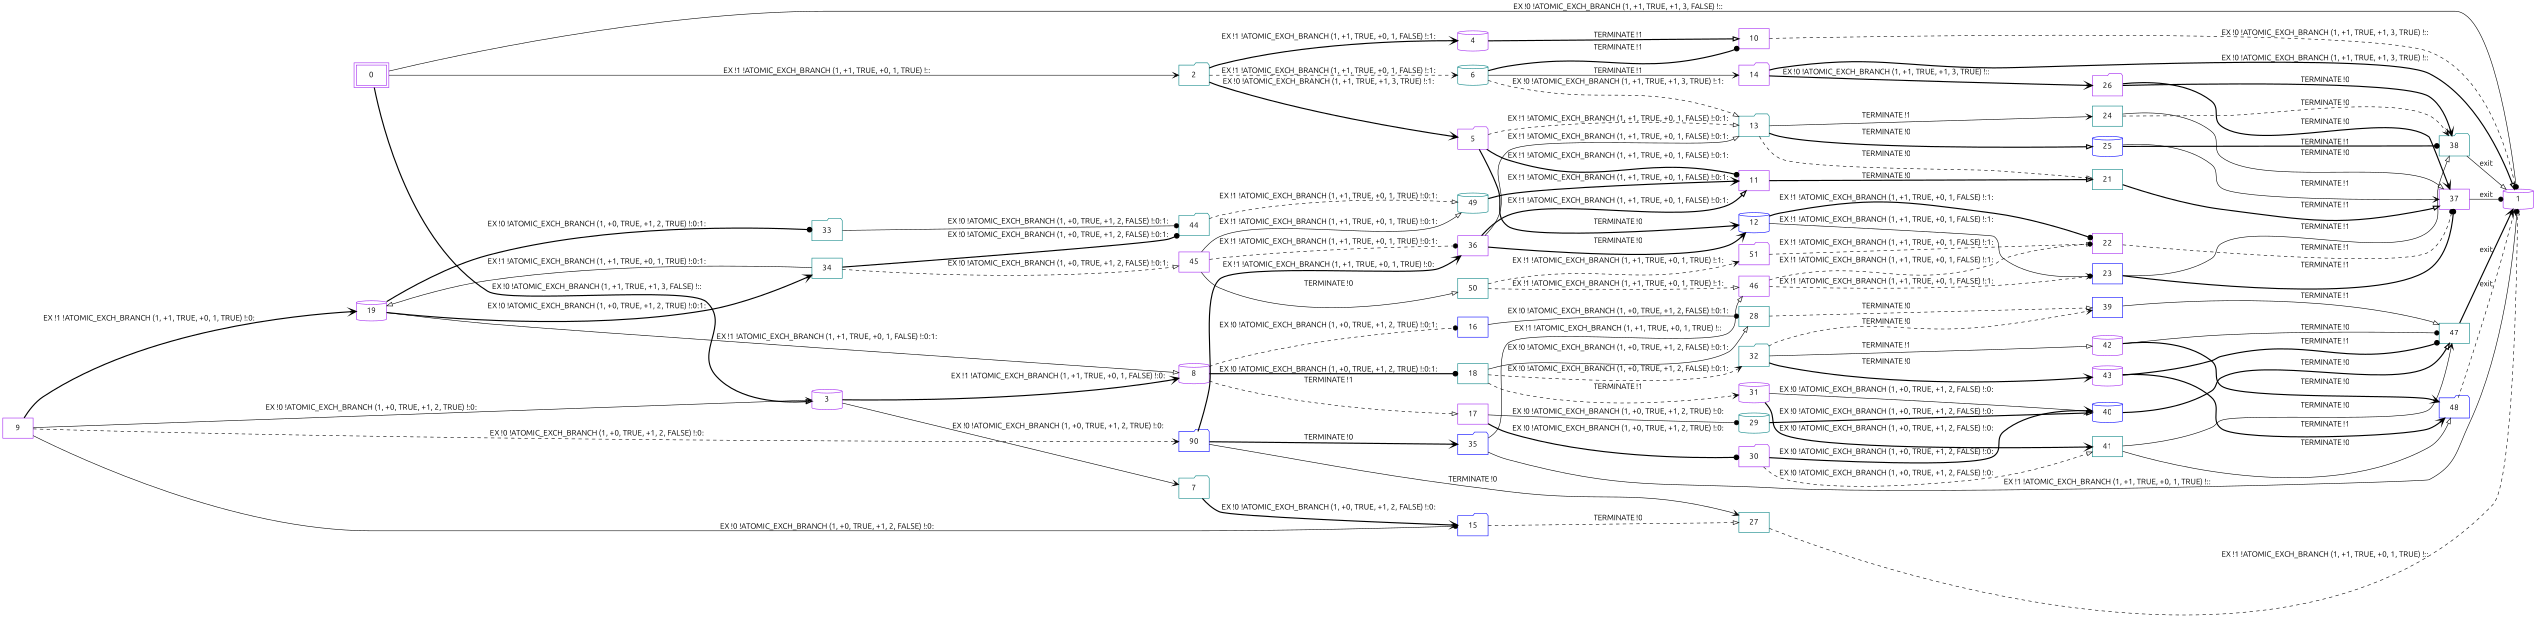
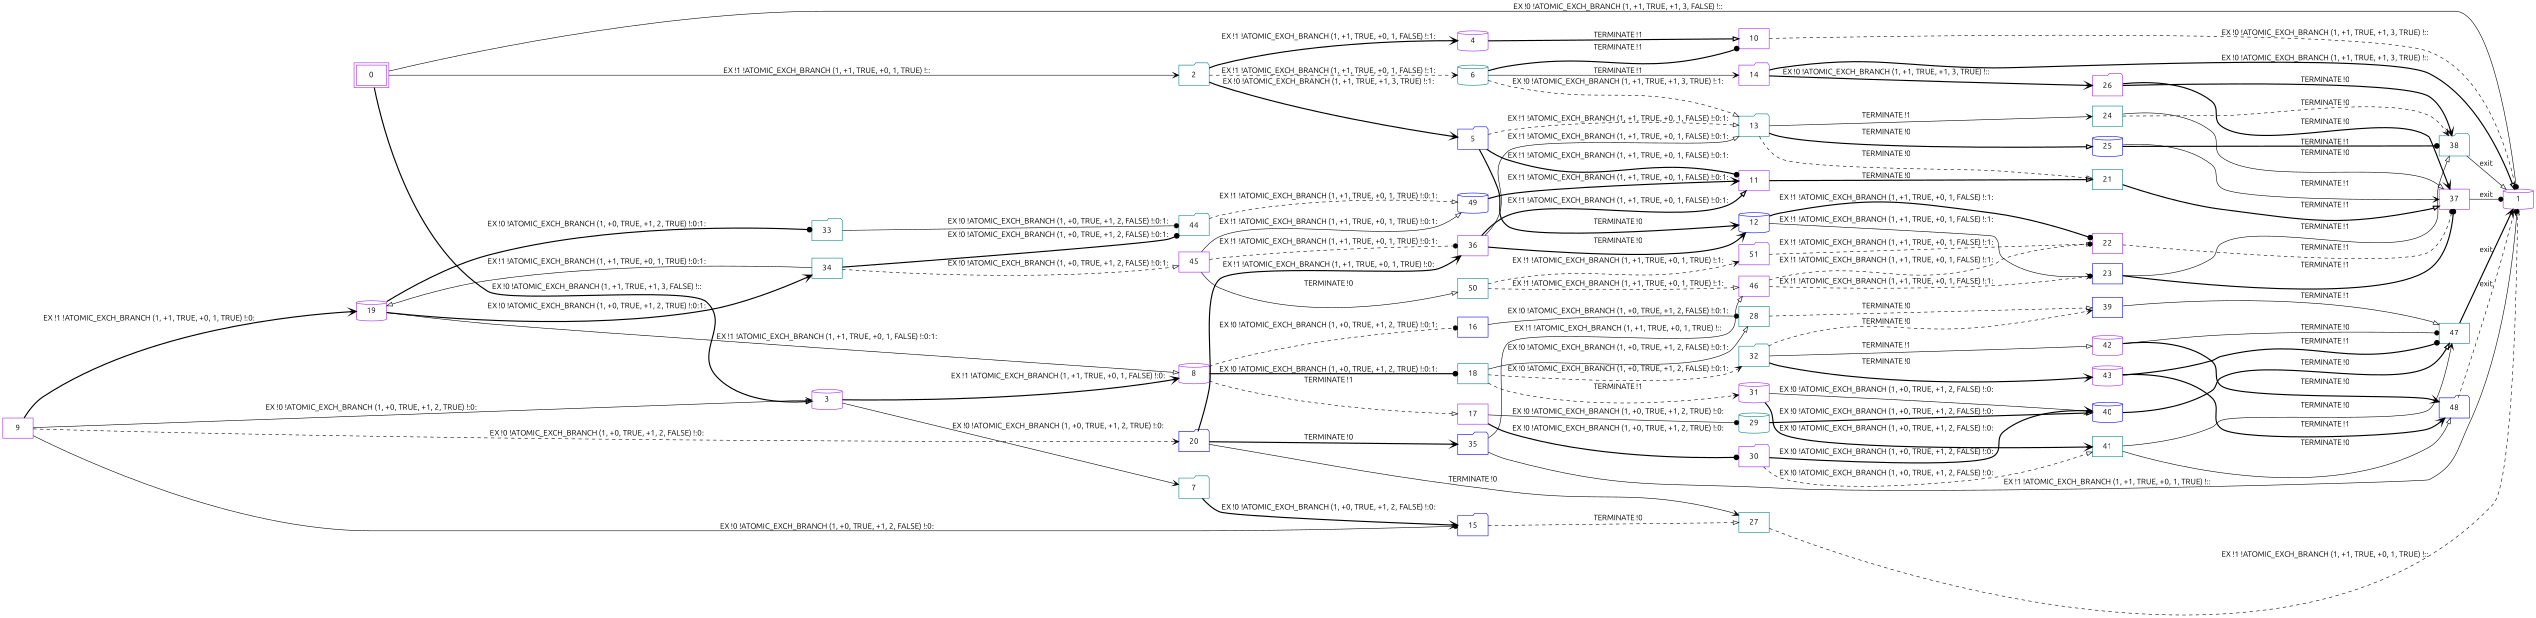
(1473, 139) -> (1473, 139)
(1473, 203) -> (1473, 203)
(1194, 442) -> (1194, 442)
